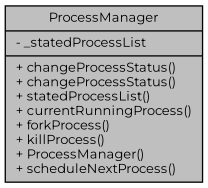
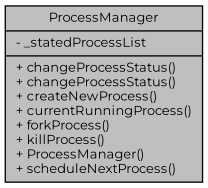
(84, 97) -> (87, 97)
